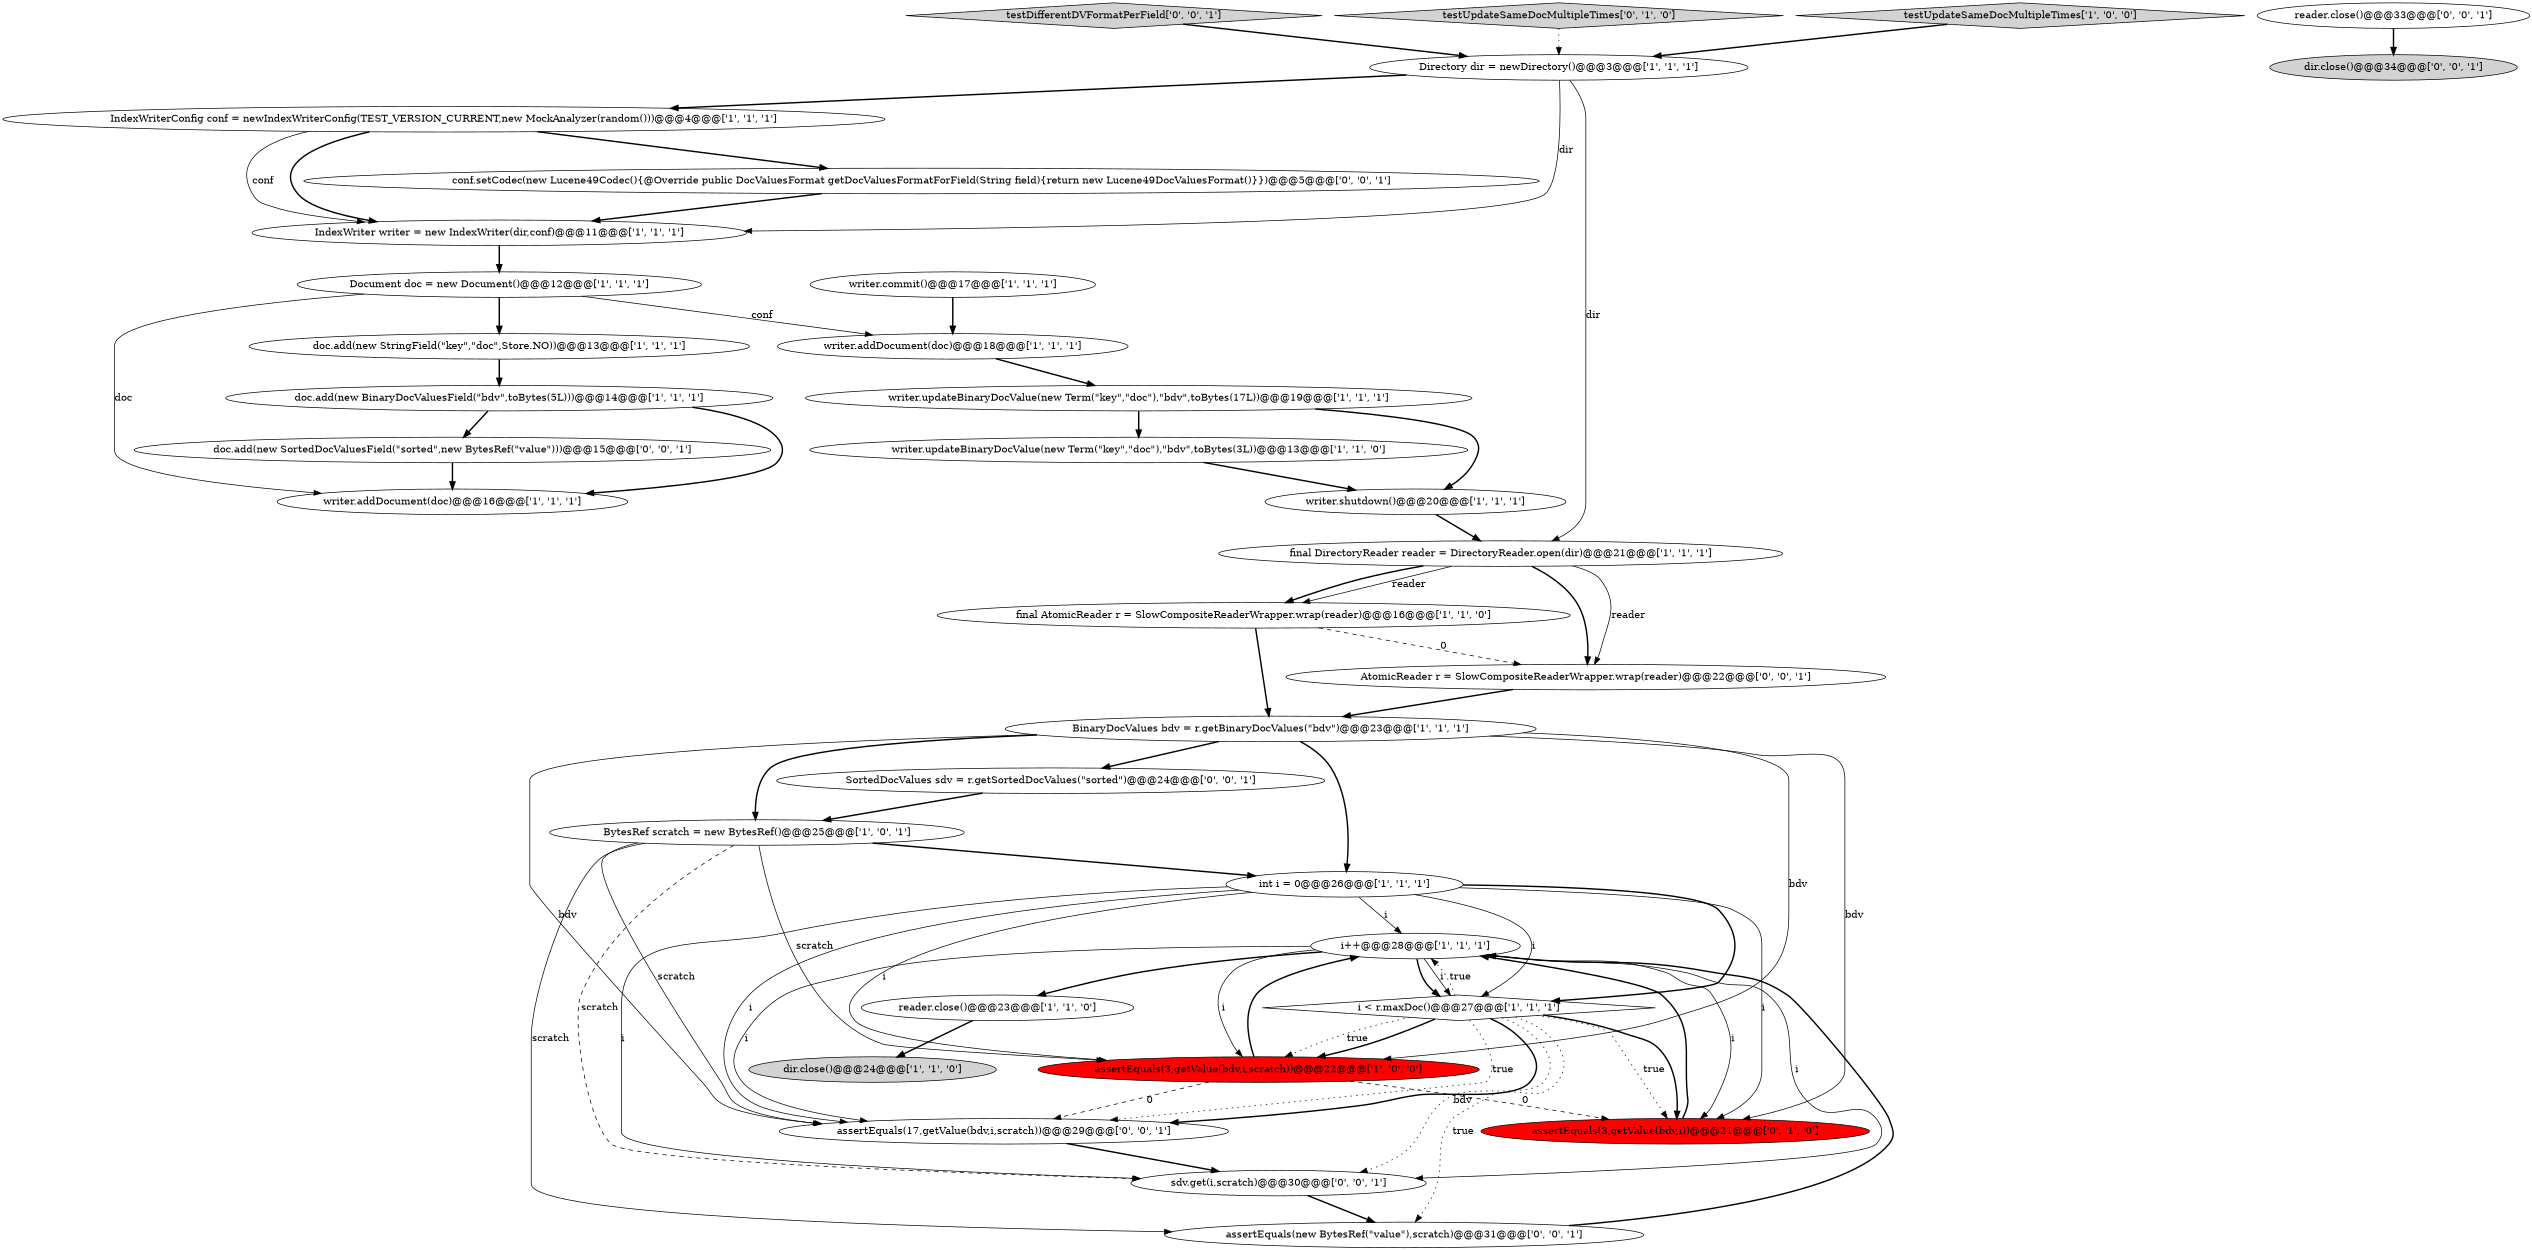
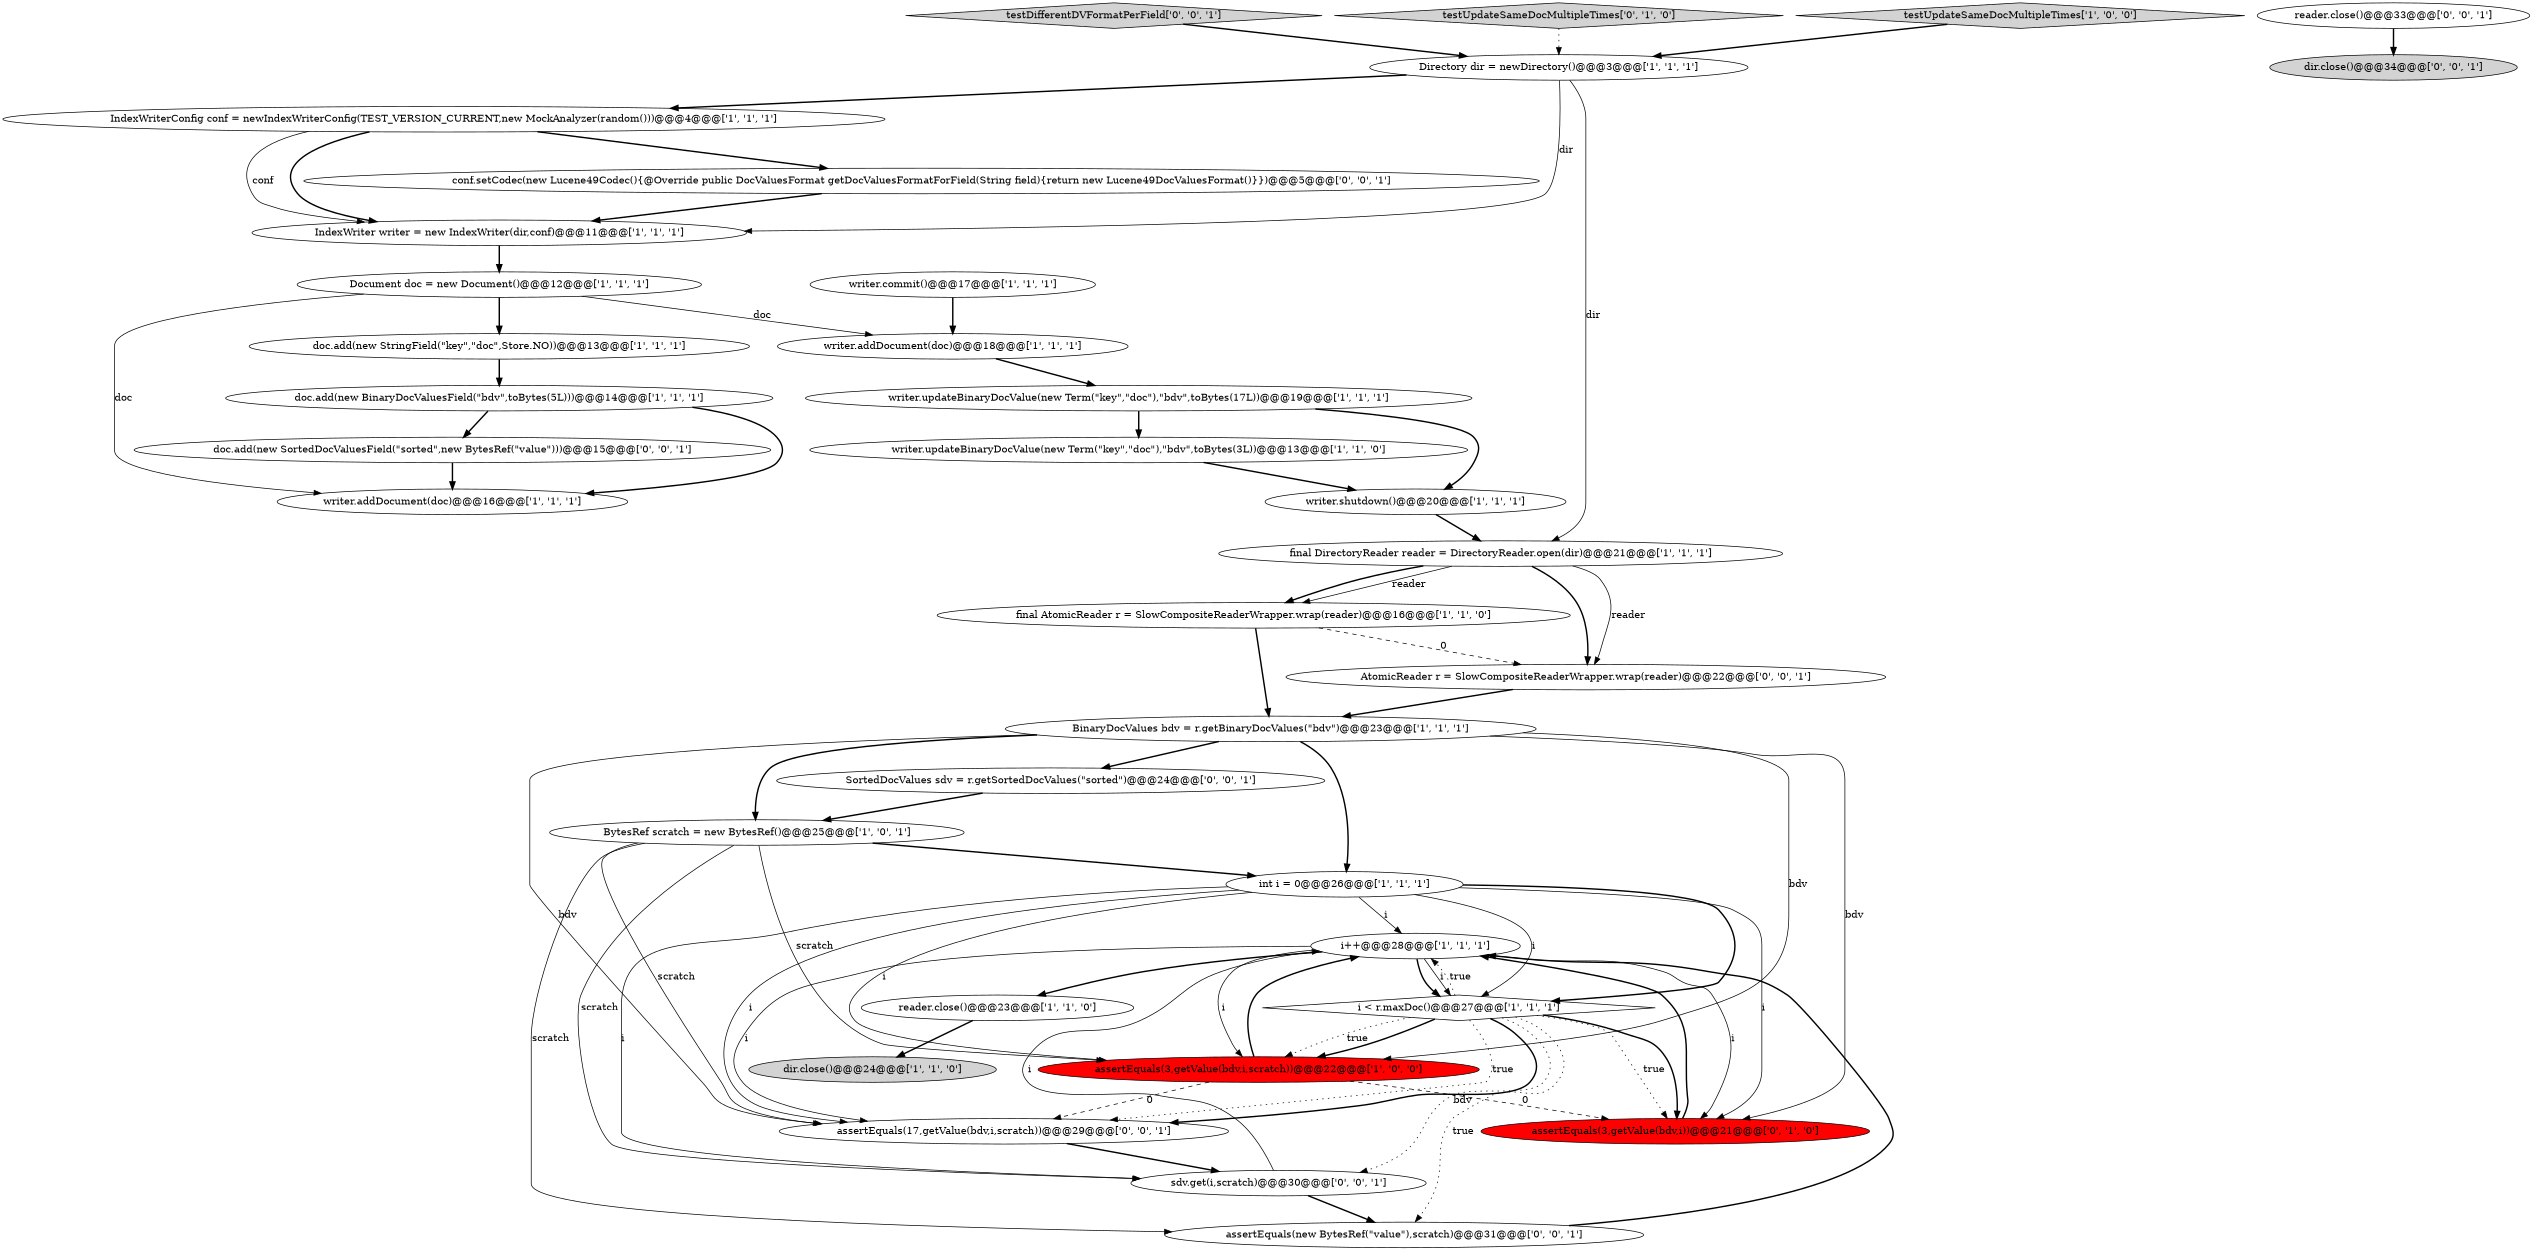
(762, 315) -> (762, 315)
(1878, 1122) -> (1023, 1070)
(685, 1157) -> (685, 1157)
